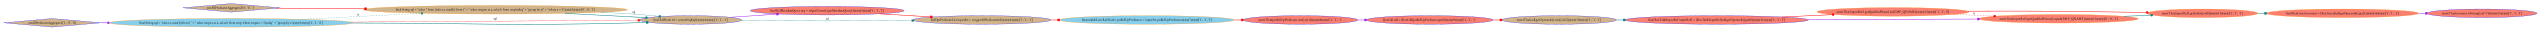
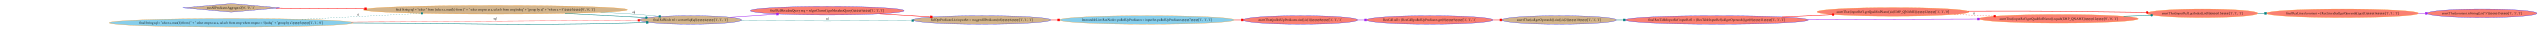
(52, 23) -> none
